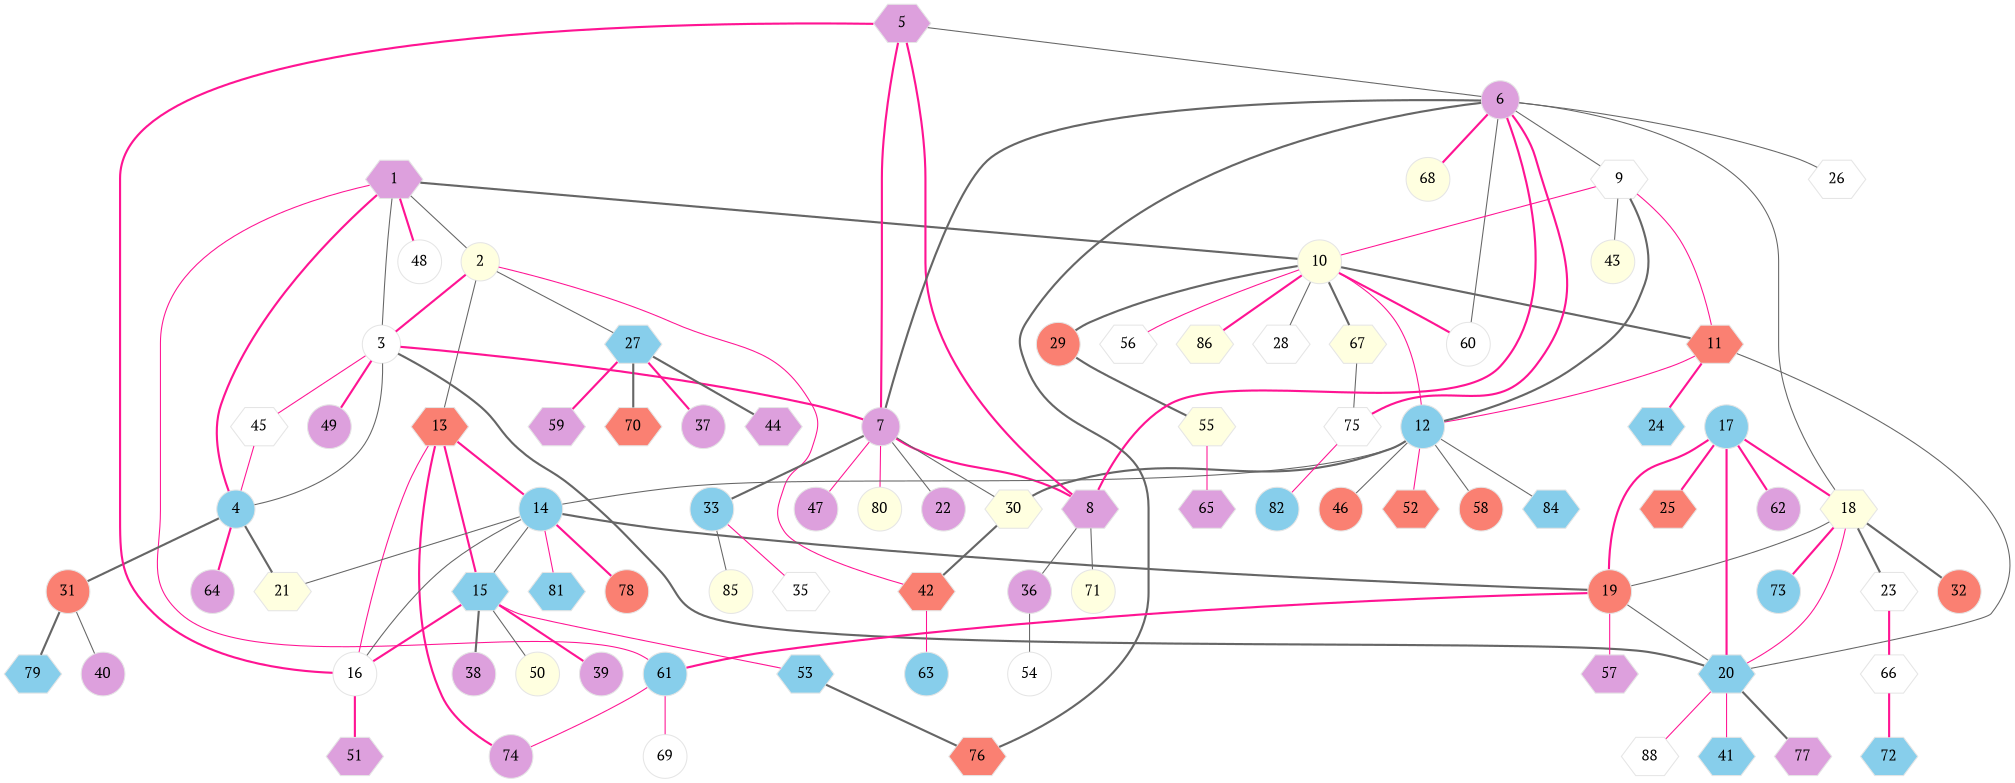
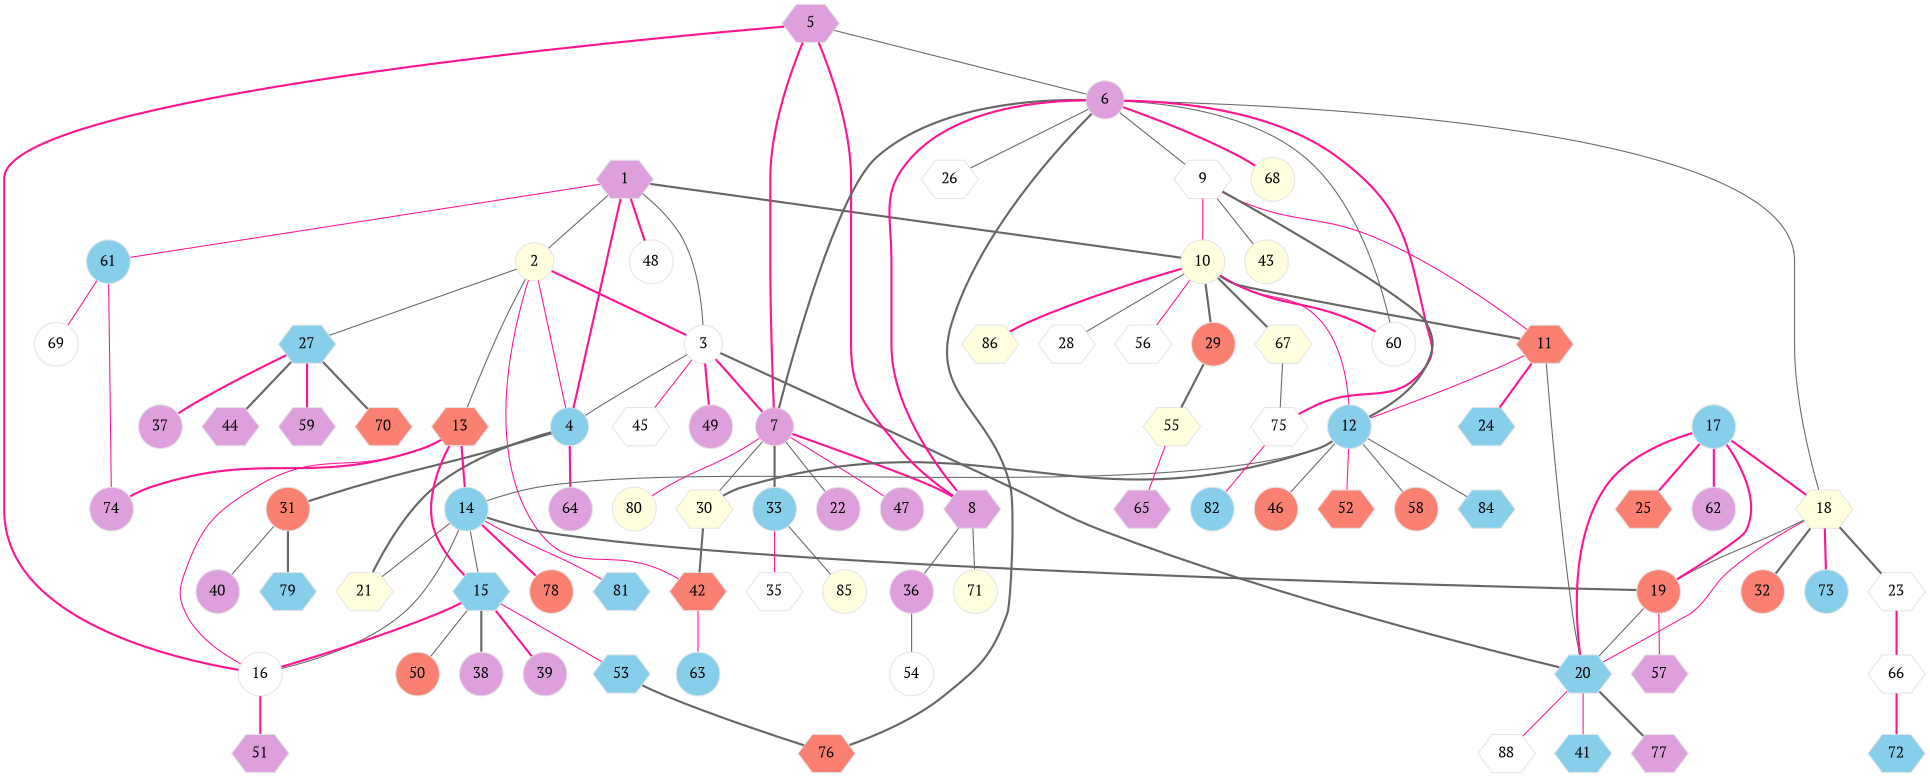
(247, 468) -> (552, 344)
(1136, 615) -> none
(538, 674) -> (418, 674)
